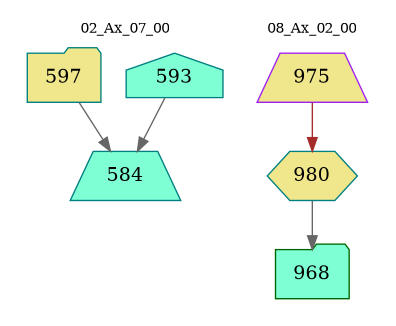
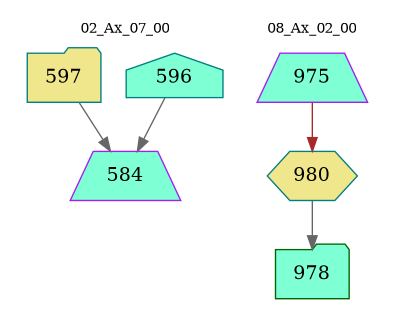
(175, 78) -> (175, 78)
(312, 78) -> (312, 78)
(125, 176) -> (125, 176)
(312, 274) -> (312, 274)
